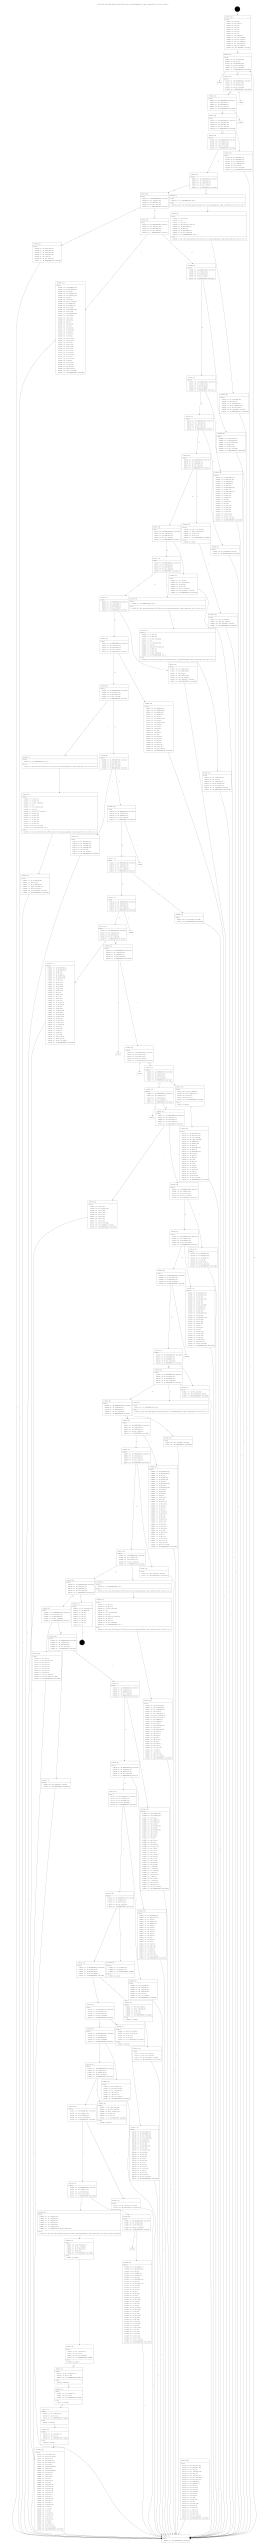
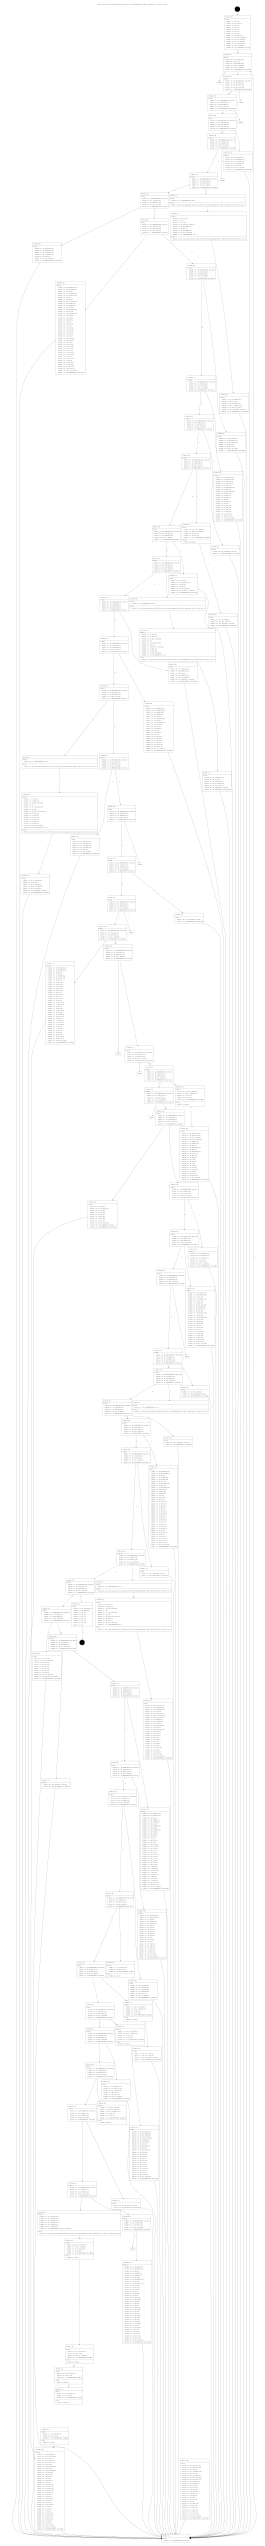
none -> (222, 181)
(55, 2416) -> none
